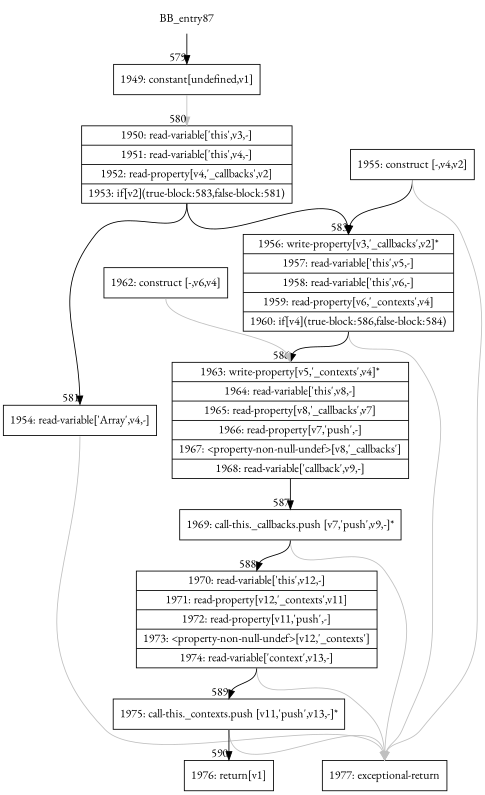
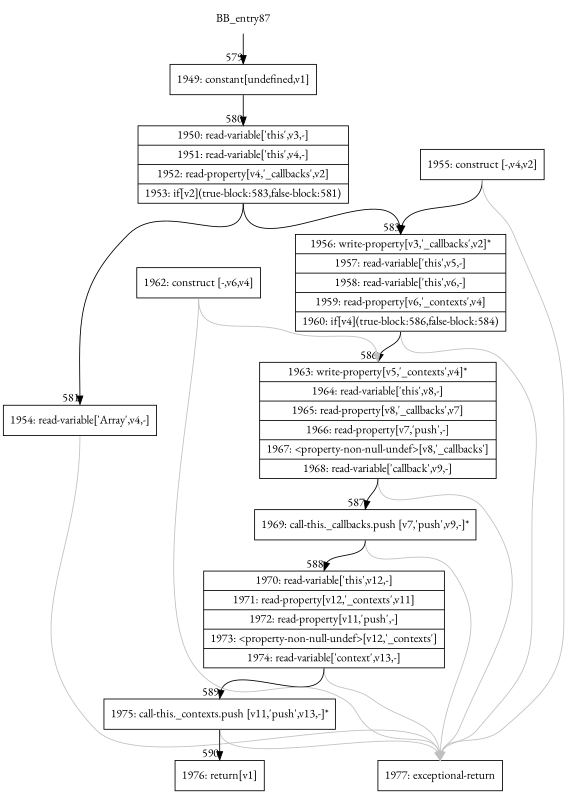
(187, 106) -> (243, 106)
none -> (511, 574)
none -> (179, 621)
